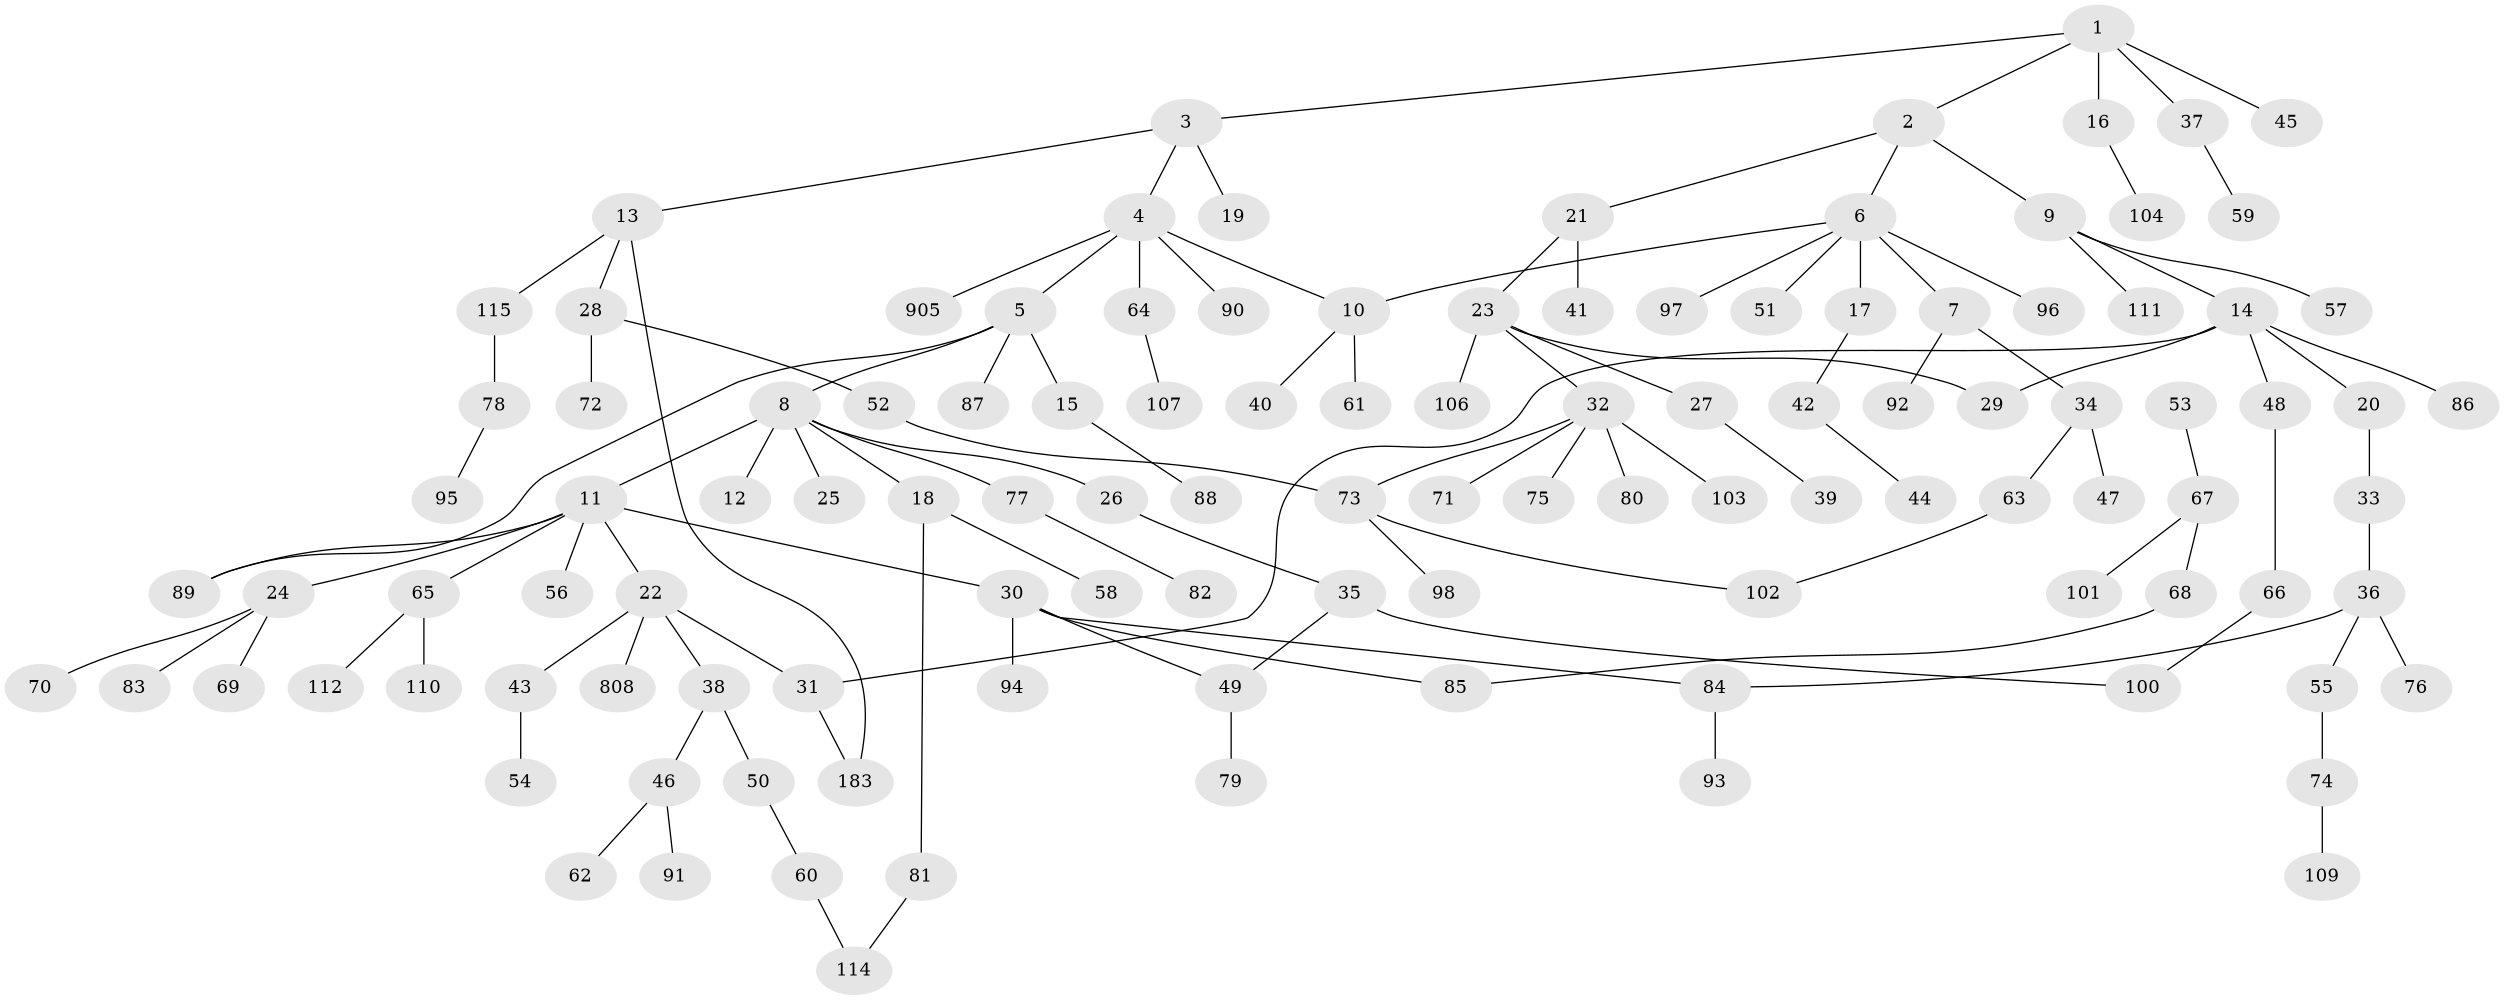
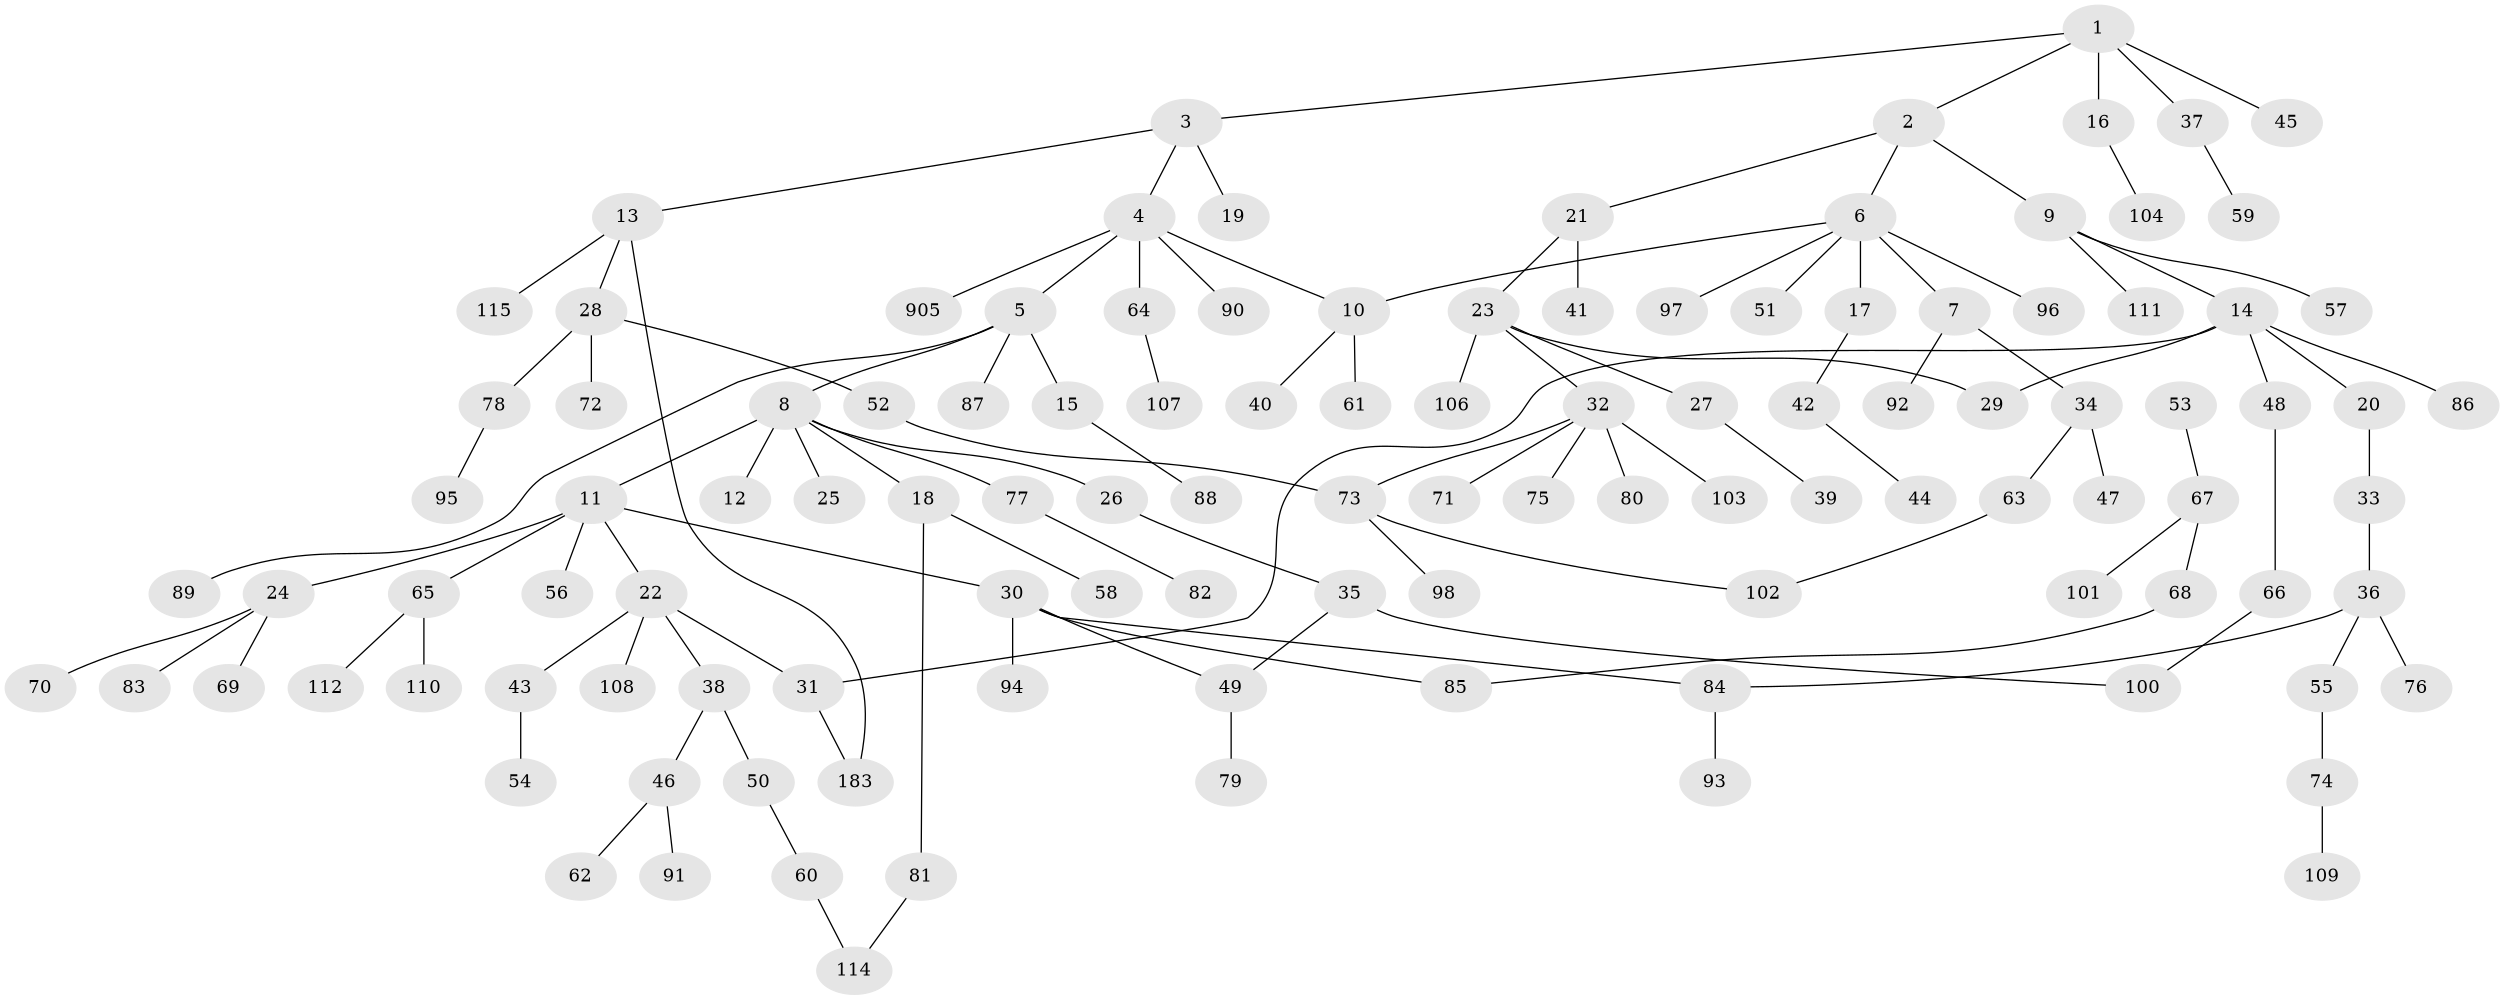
(495, 359) -> (543, 359)
(387, 546) -> none
(618, 688) -> (618, 688)
